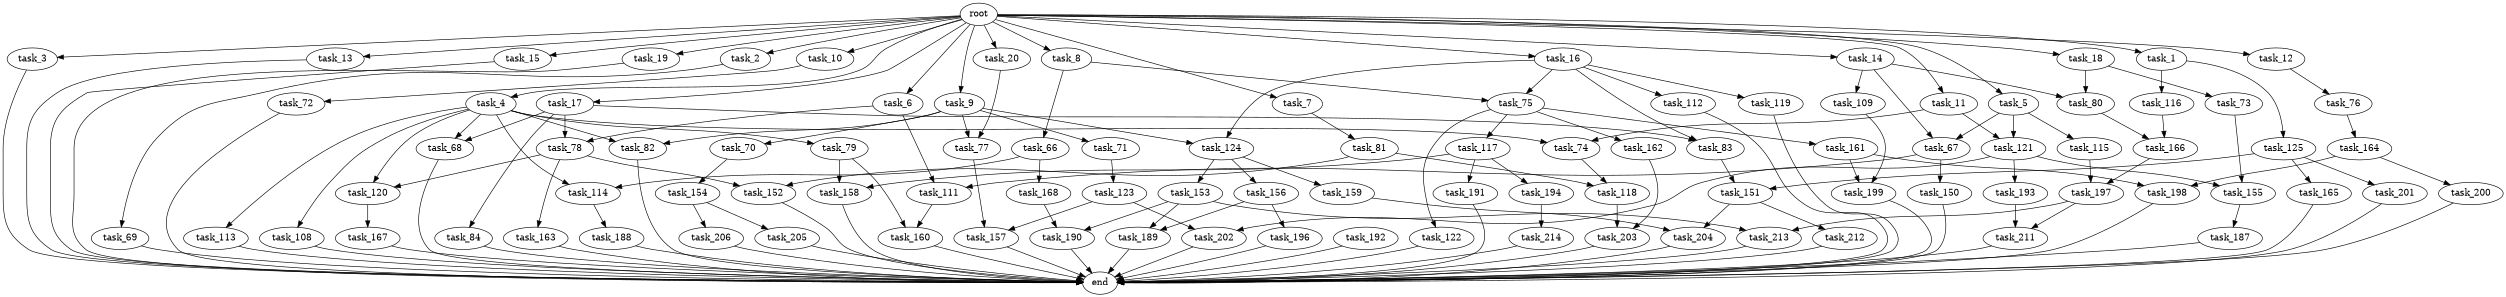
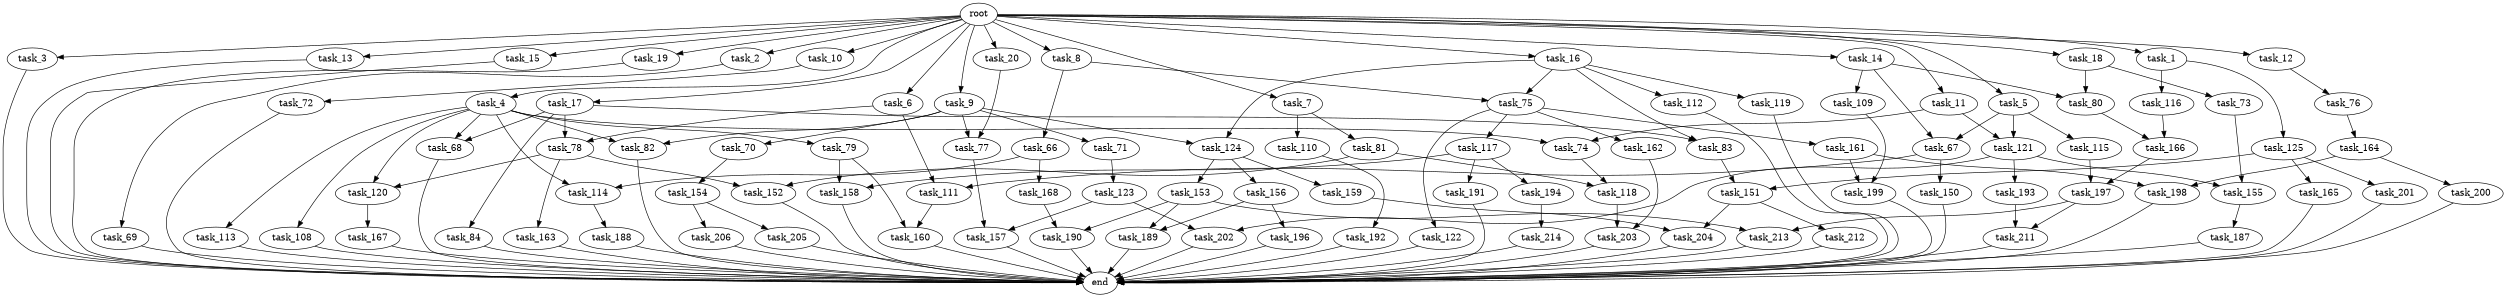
none -> (1297, 149)
